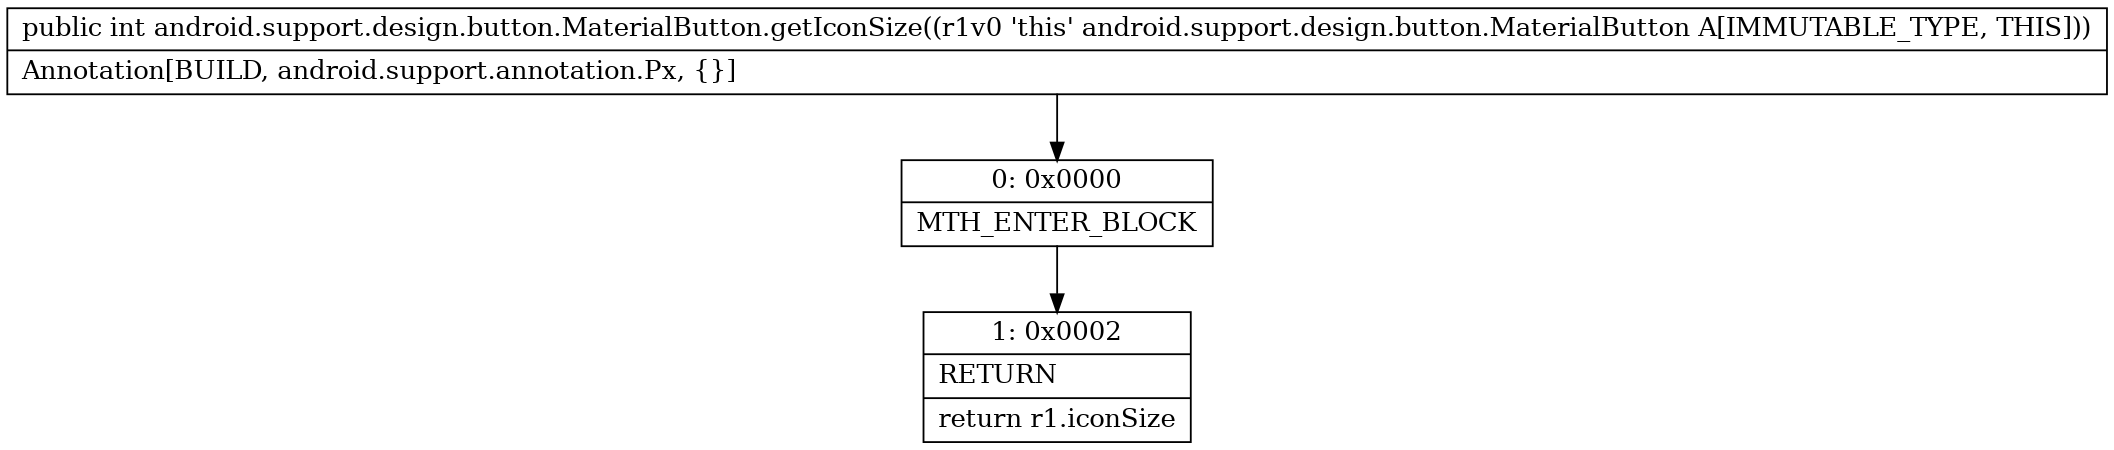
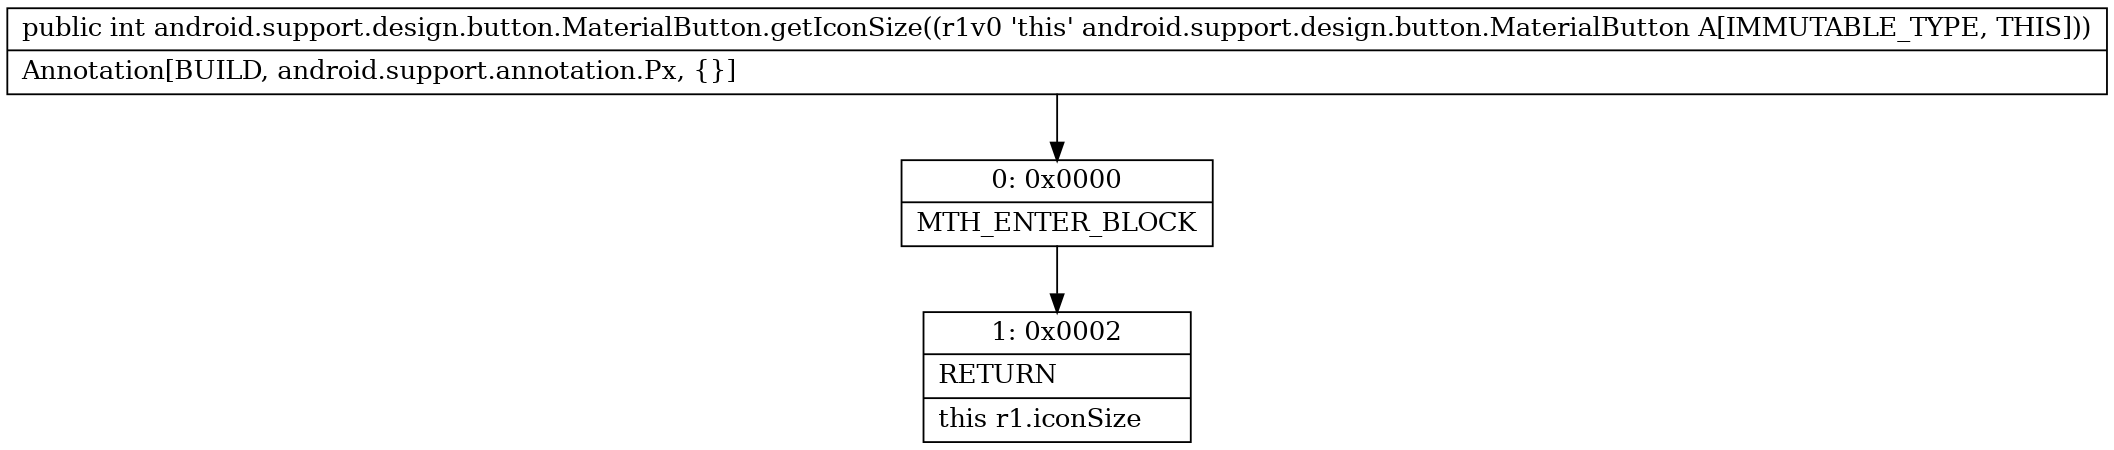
(1057, 419) -> (1041, 419)
